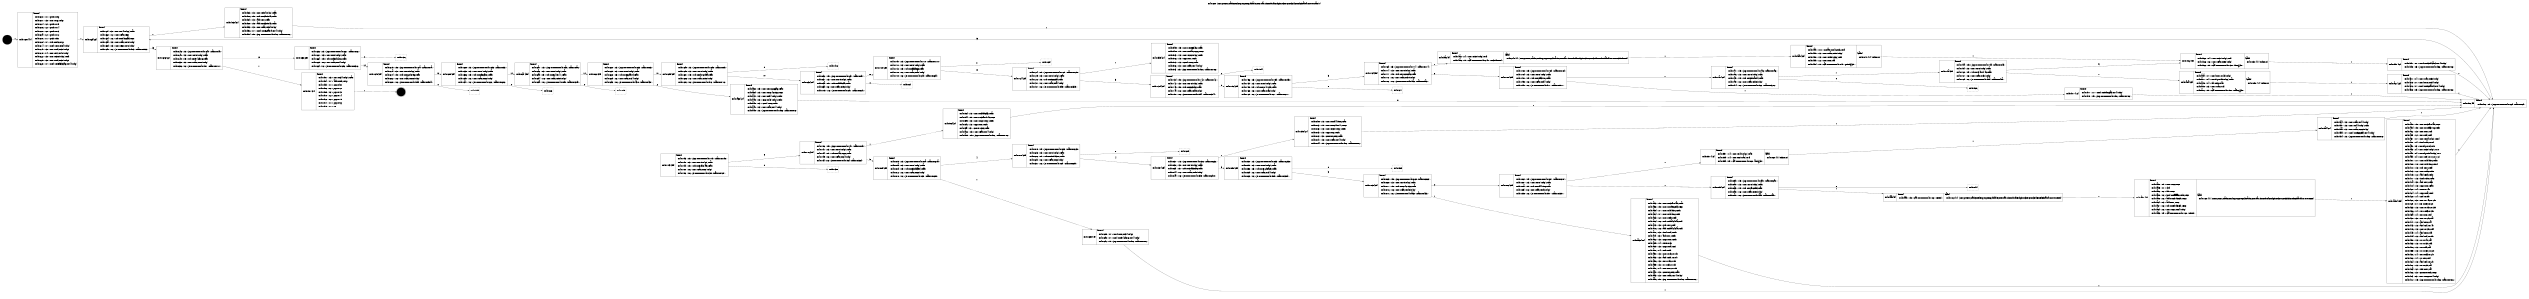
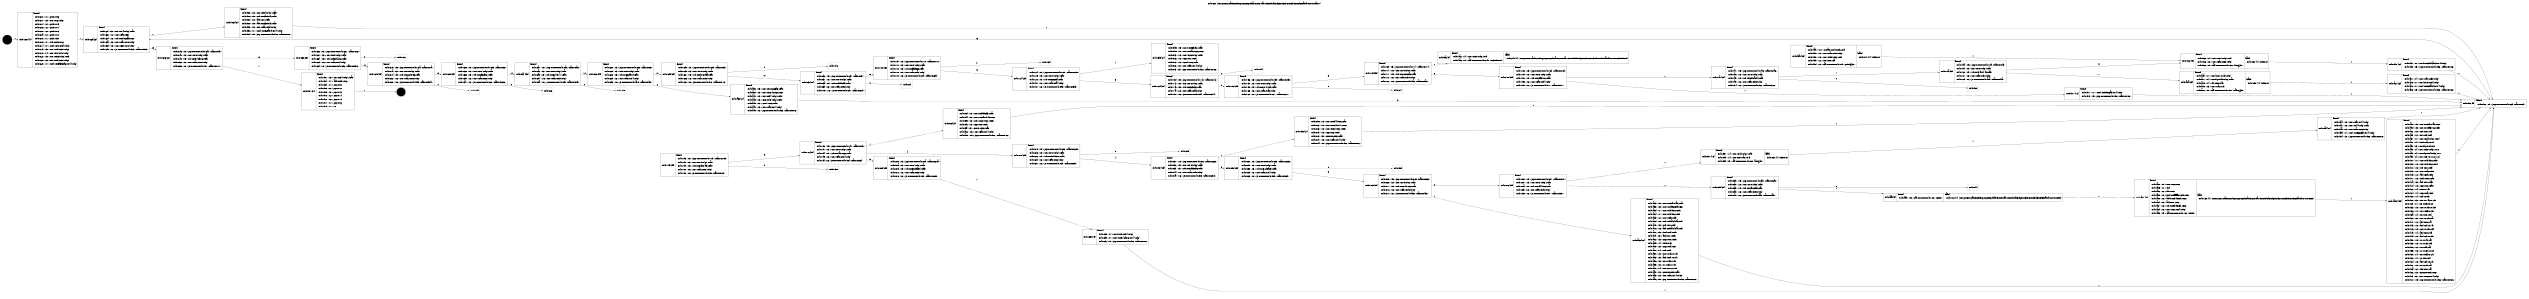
(1709, 57) -> none
(976, 162) -> (939, 154)
